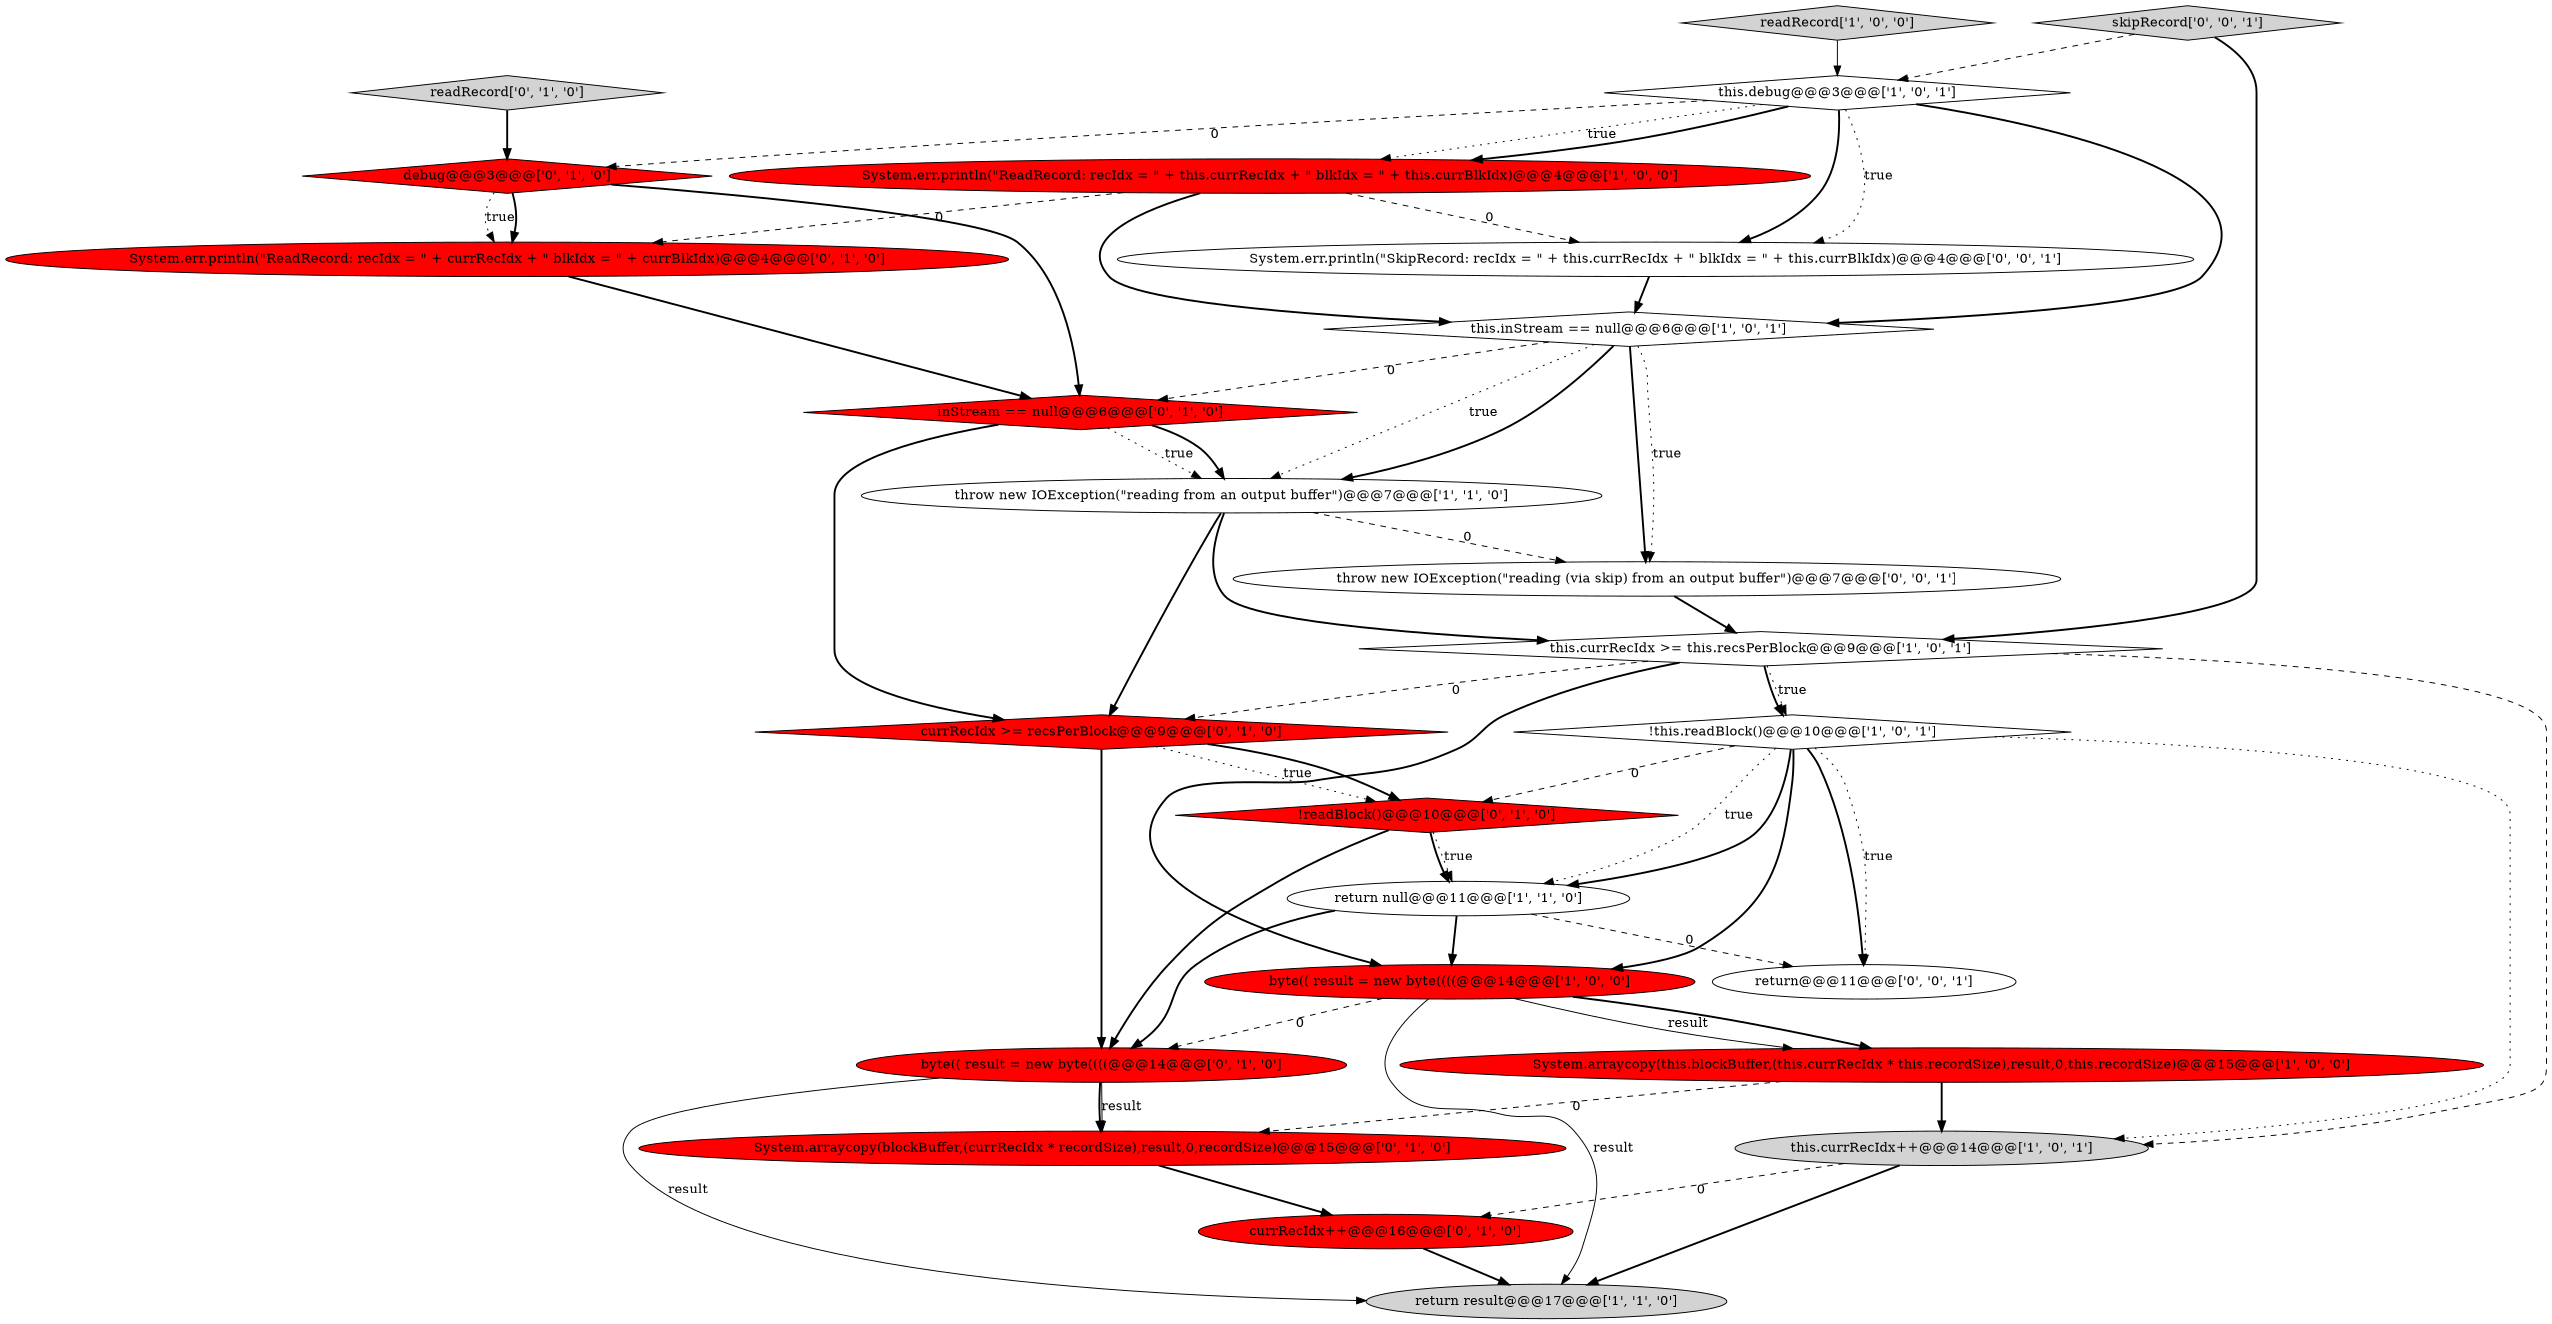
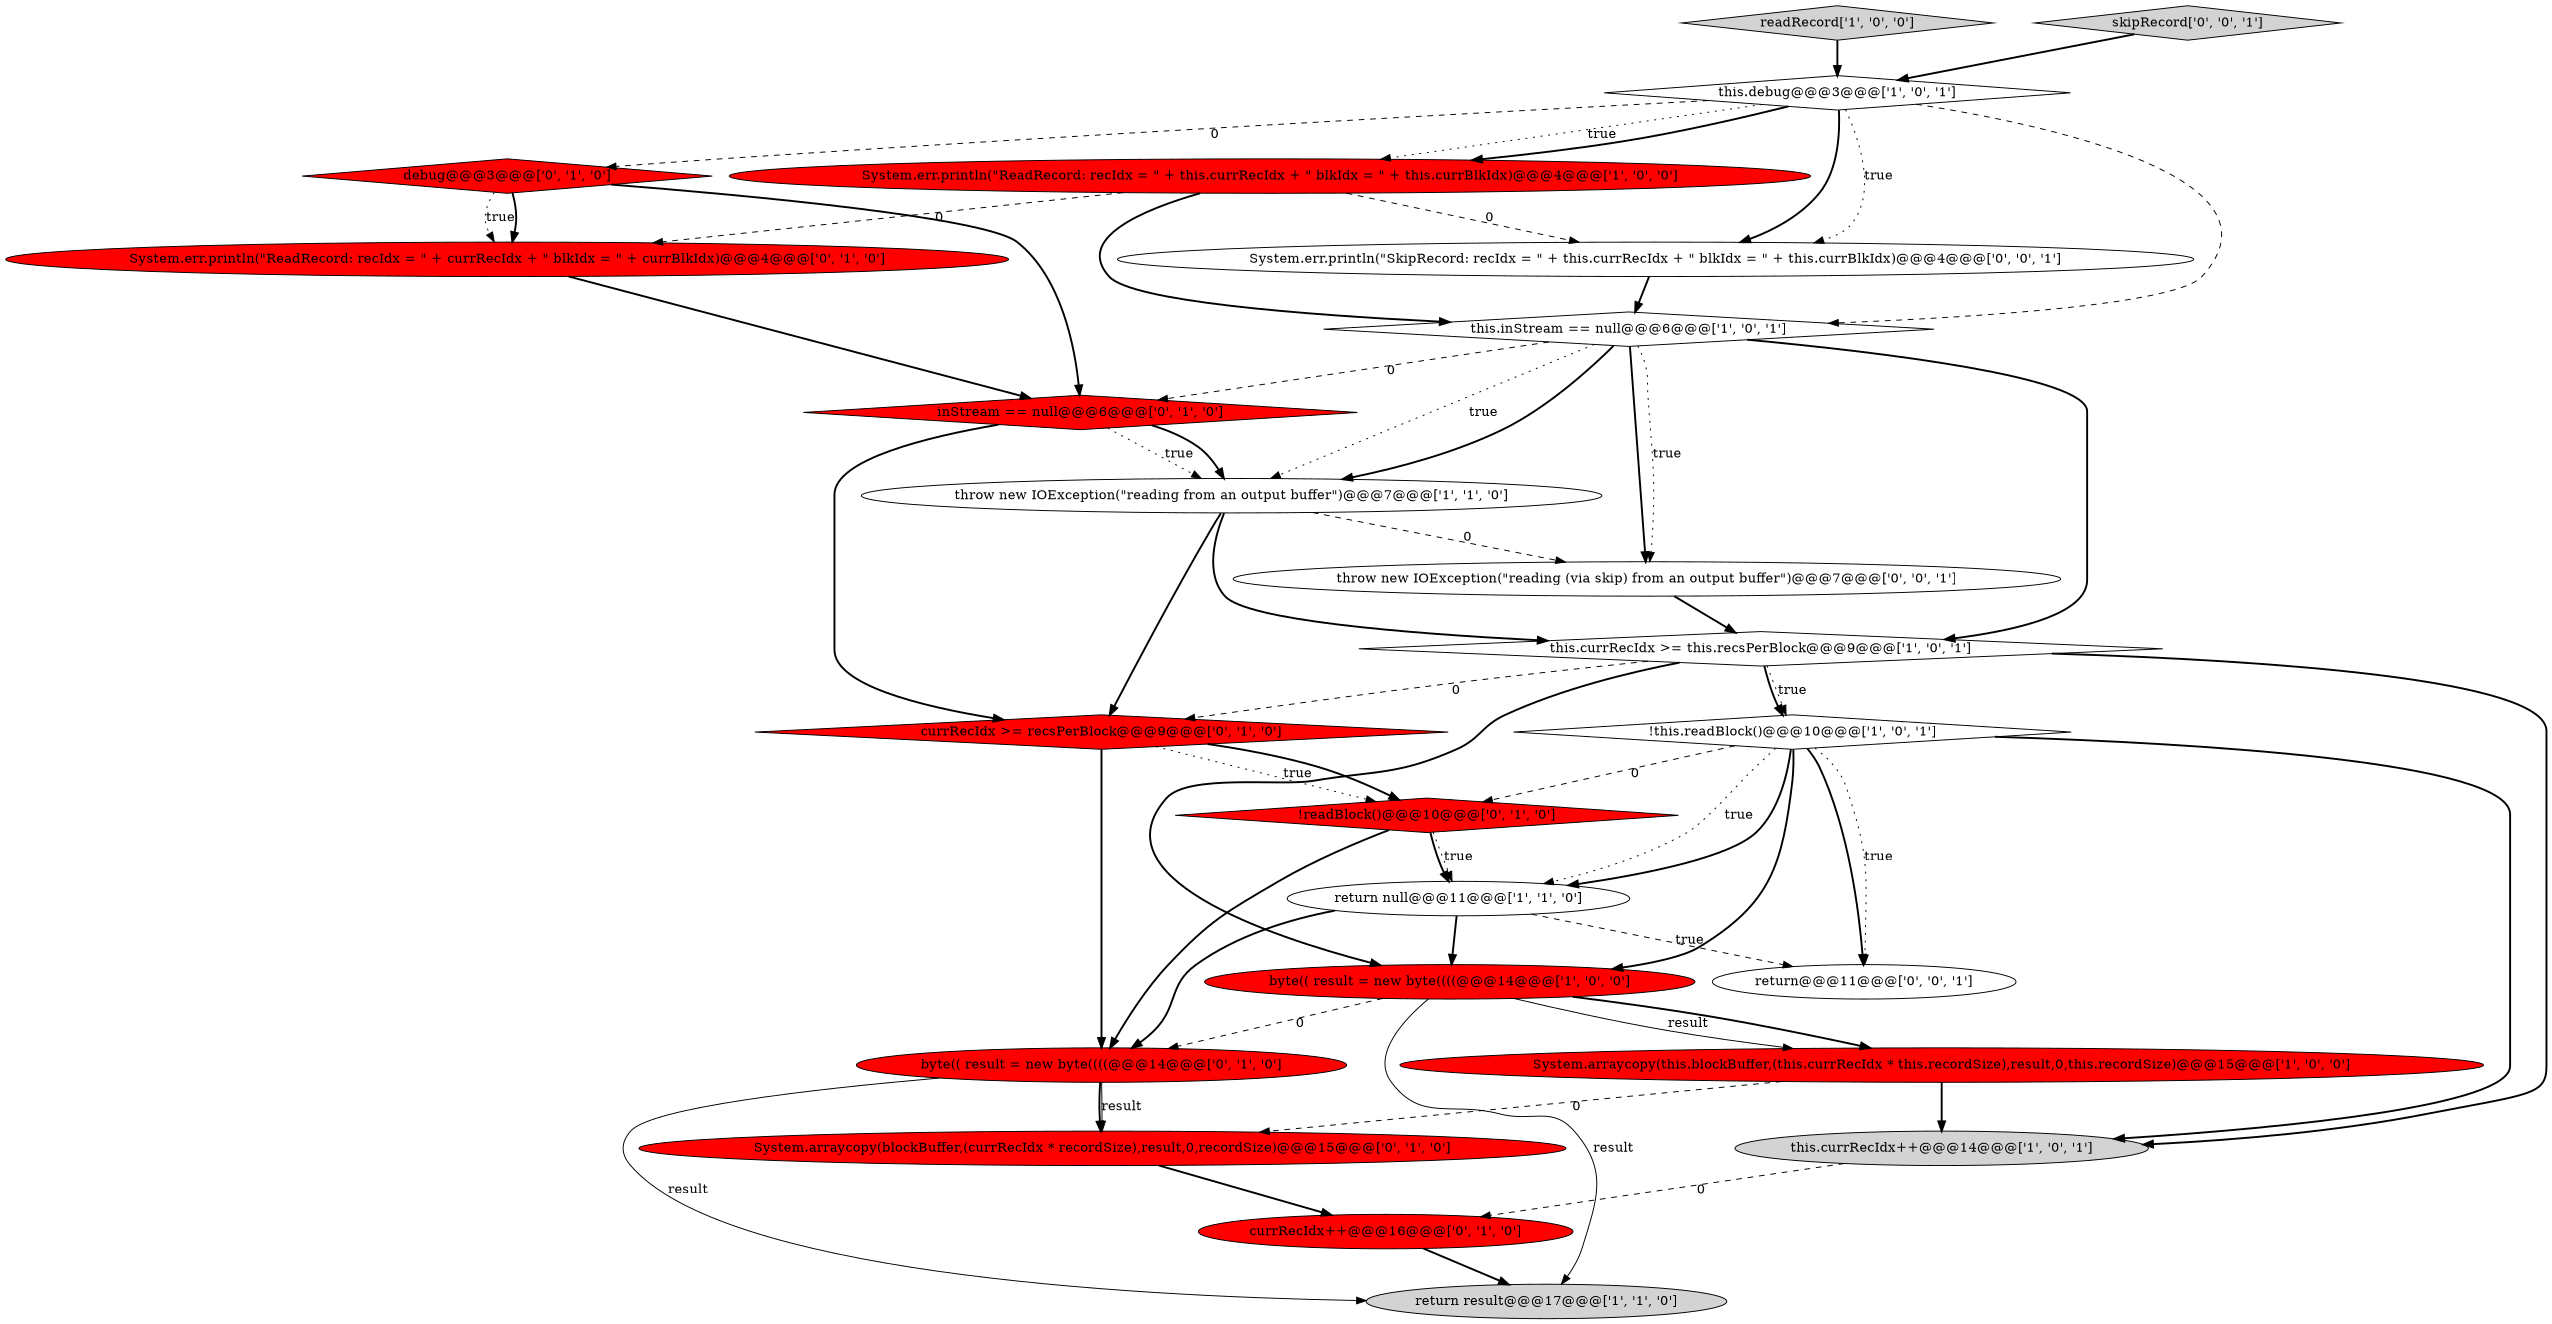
(1837, 53) -> (1837, 53)
(2021, 56) -> (2021, 56)
(507, 93) -> none
(2208, 266) -> (2208, 266)
(2257, 457) -> (2078, 399)
(2547, 851) -> (2547, 851)
(2510, 875) -> (2510, 875)
(1690, 940) -> (1690, 940)
(1748, 1223) -> none
